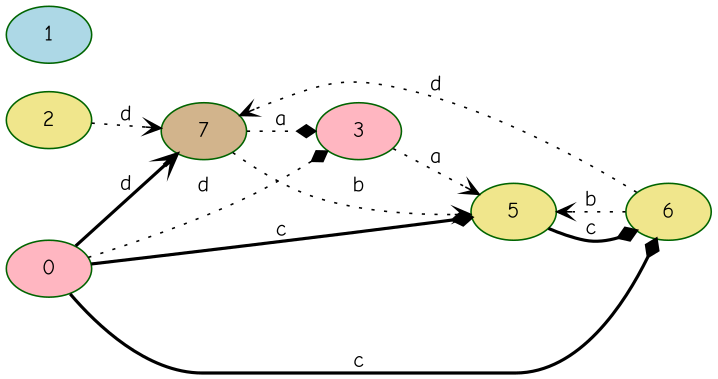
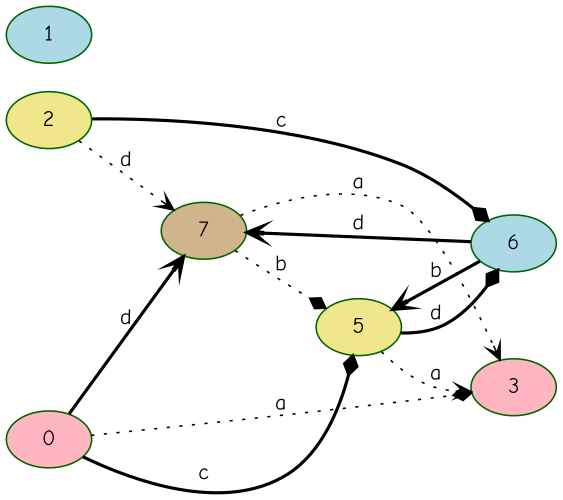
(453, 103) -> (367, 237)
(272, 131) -> (403, 207)
(429, 168) -> (415, 378)
(204, 186) -> (281, 404)
(338, 203) -> (272, 275)
(599, 212) -> (443, 281)
(669, 212) -> (514, 243)
(591, 228) -> (436, 314)
(372, 373) -> (291, 135)
